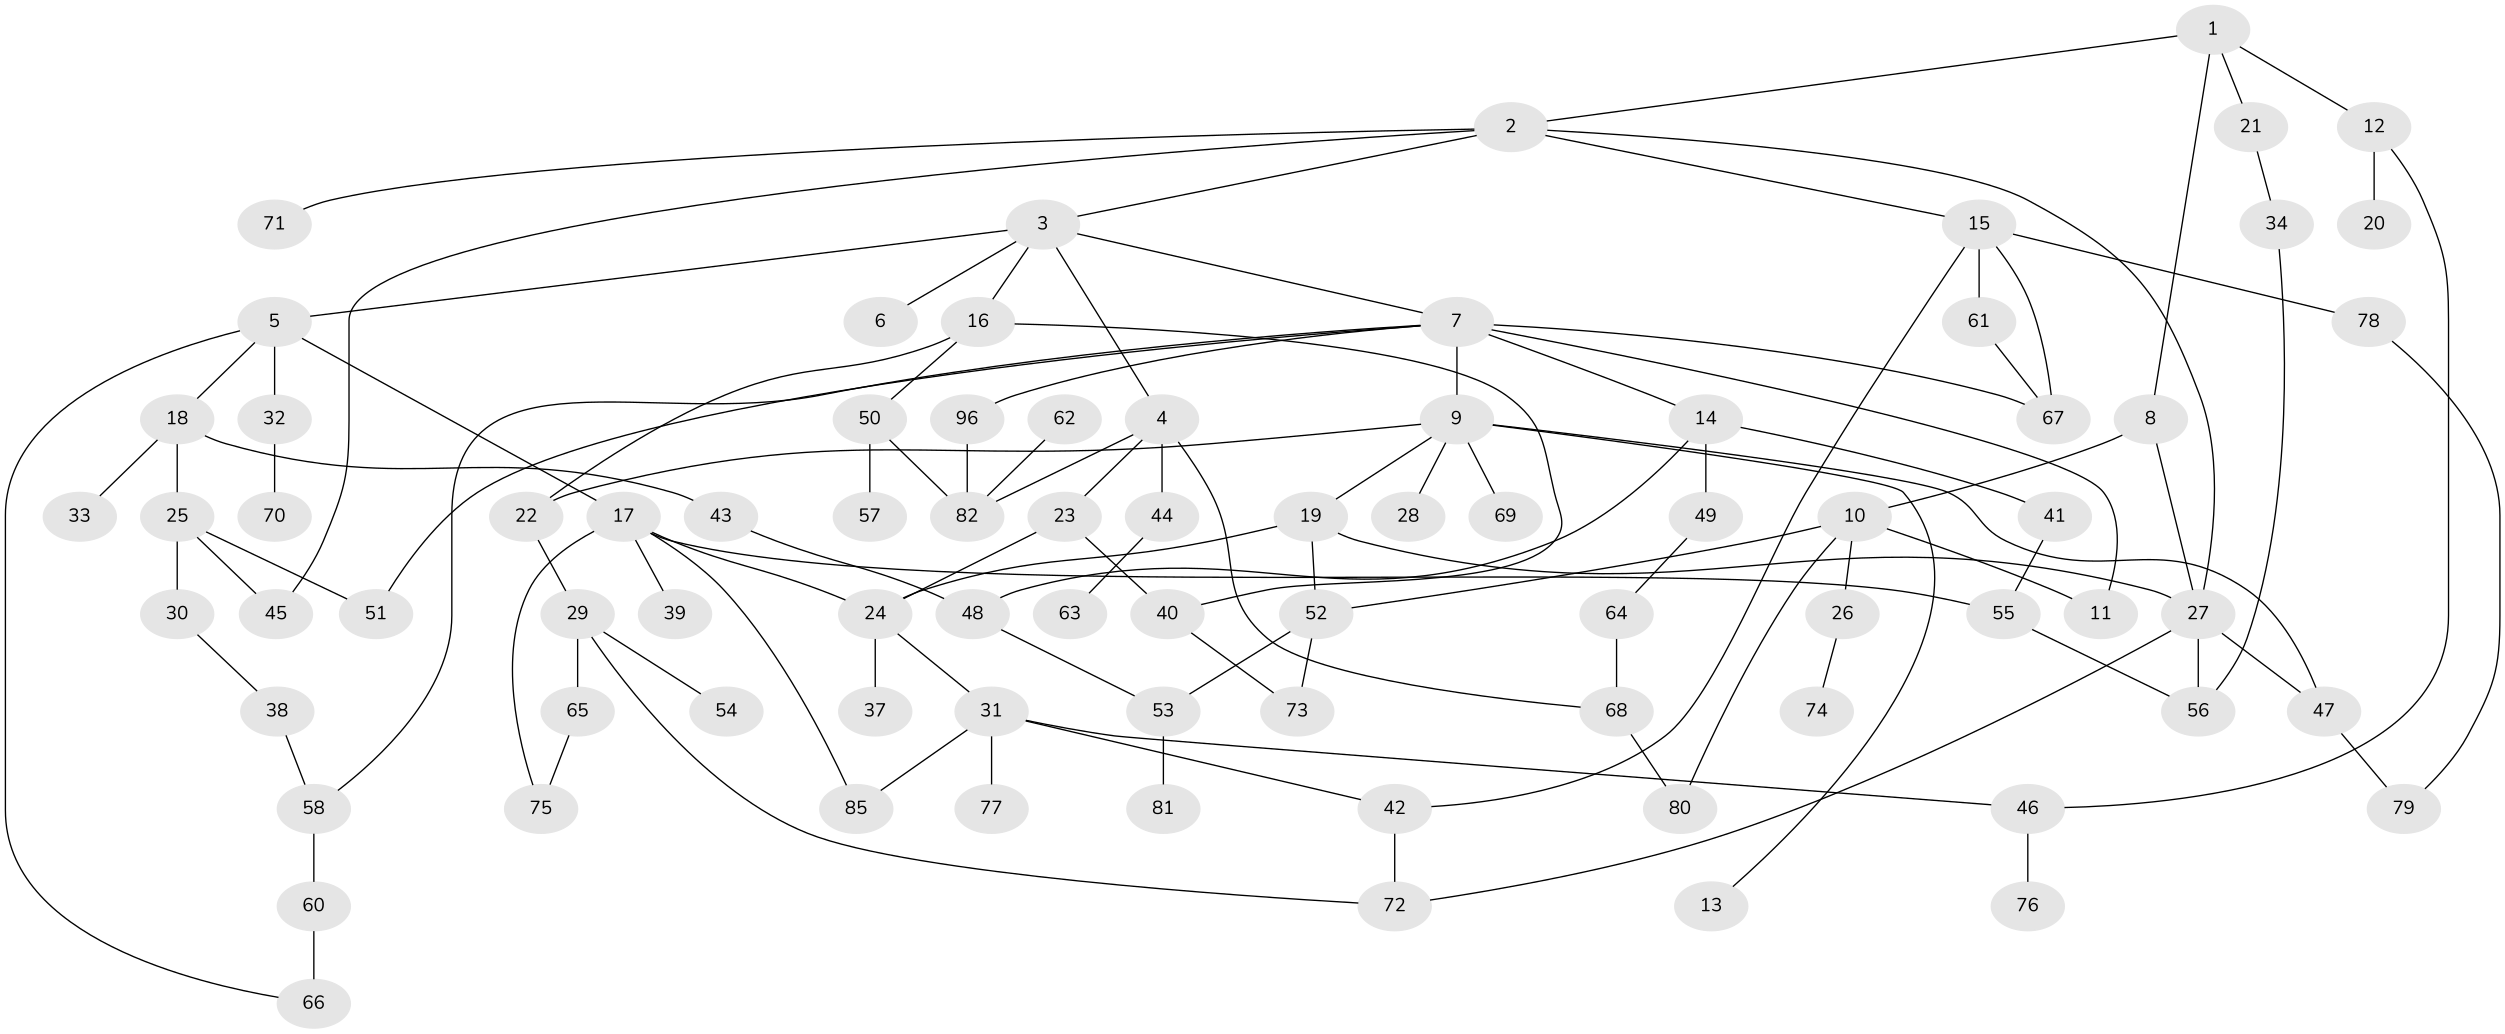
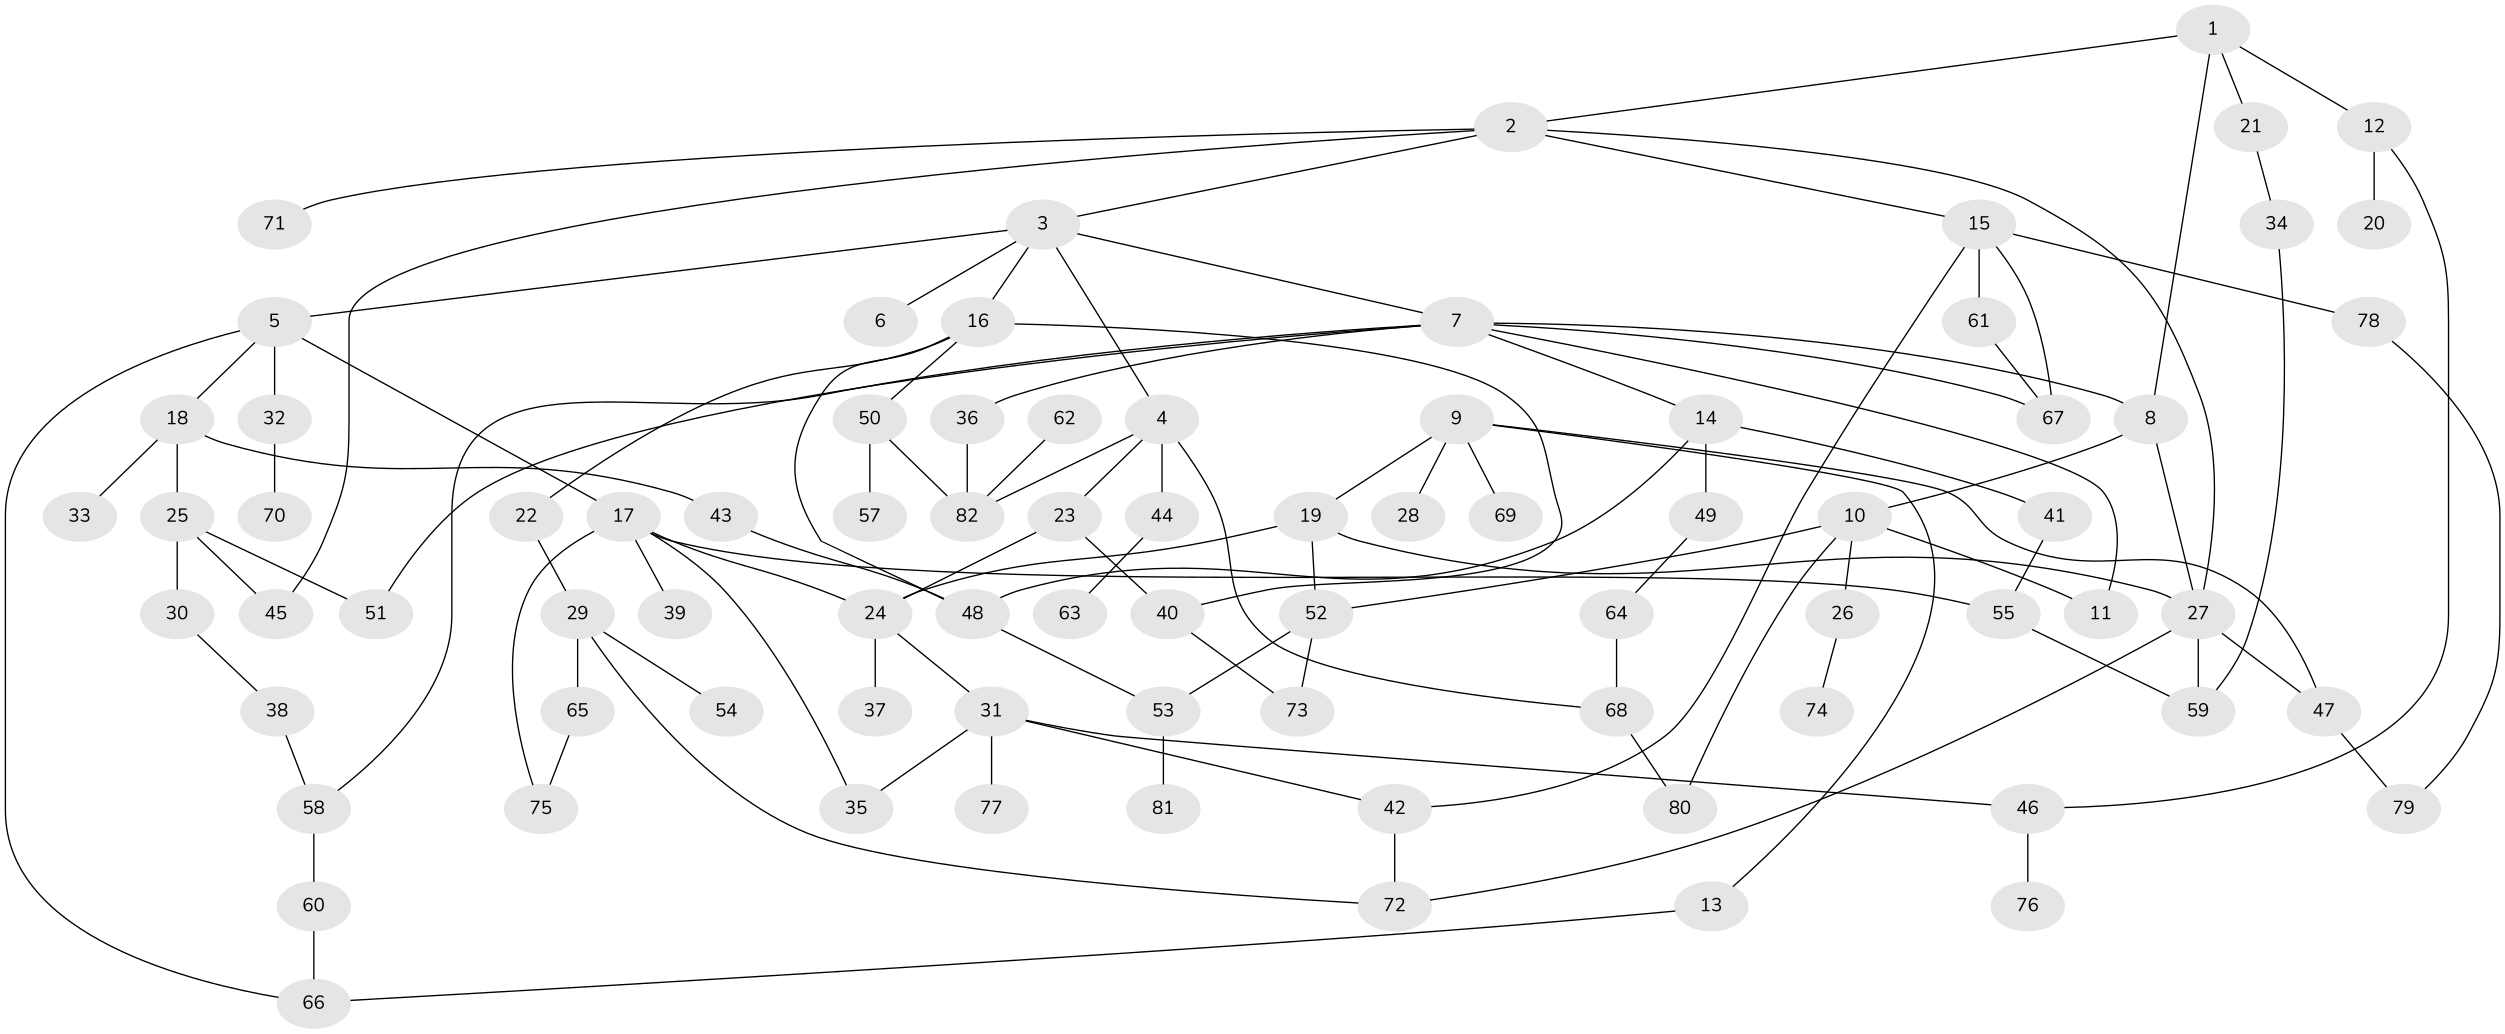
(1457, 365) -> (1811, 342)
(967, 419) -> (967, 419)
(985, 451) -> none
none -> (795, 464)
(2198, 712) -> (2198, 712)
(856, 809) -> (856, 809)
none -> (1013, 960)
